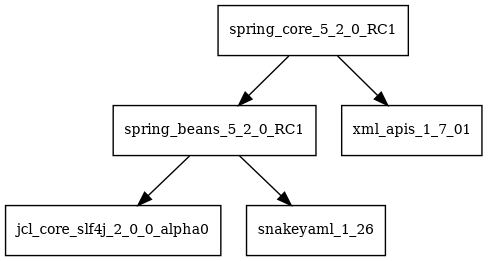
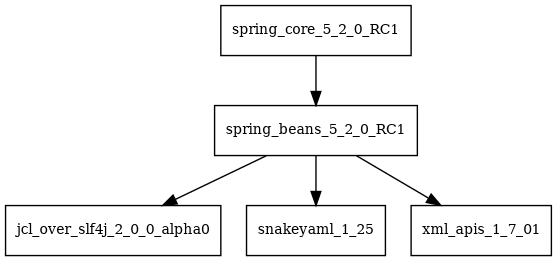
(358, 76) -> (392, 177)
(113, 231) -> (113, 231)
(316, 231) -> (316, 231)
